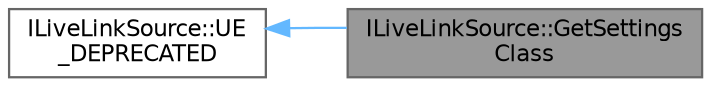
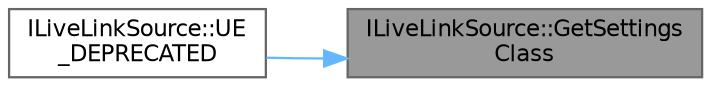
(318, 28) -> (295, 58)
